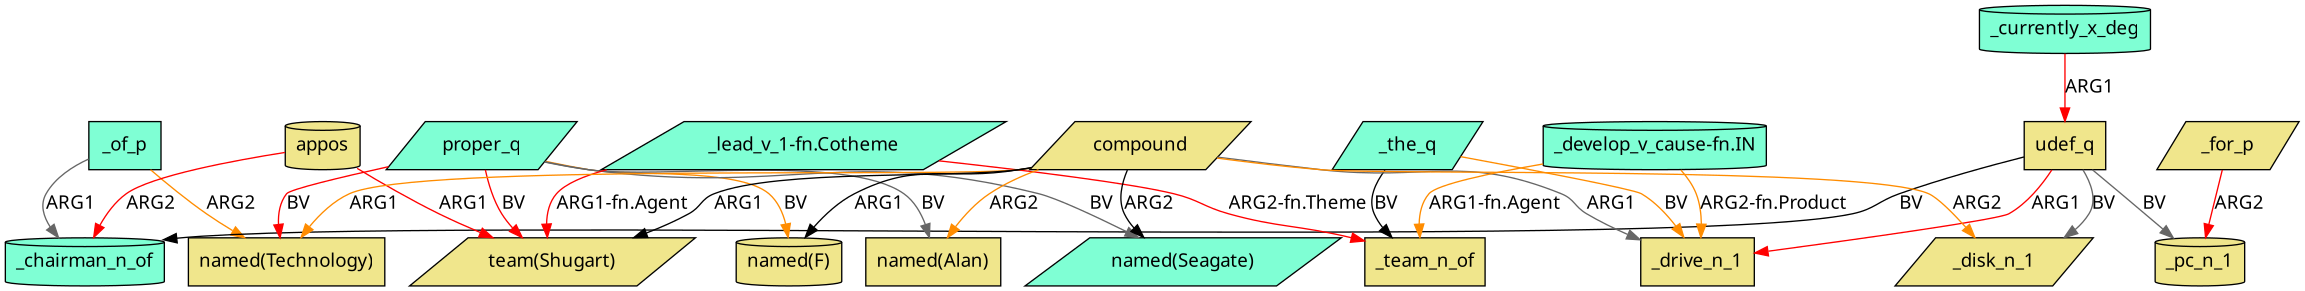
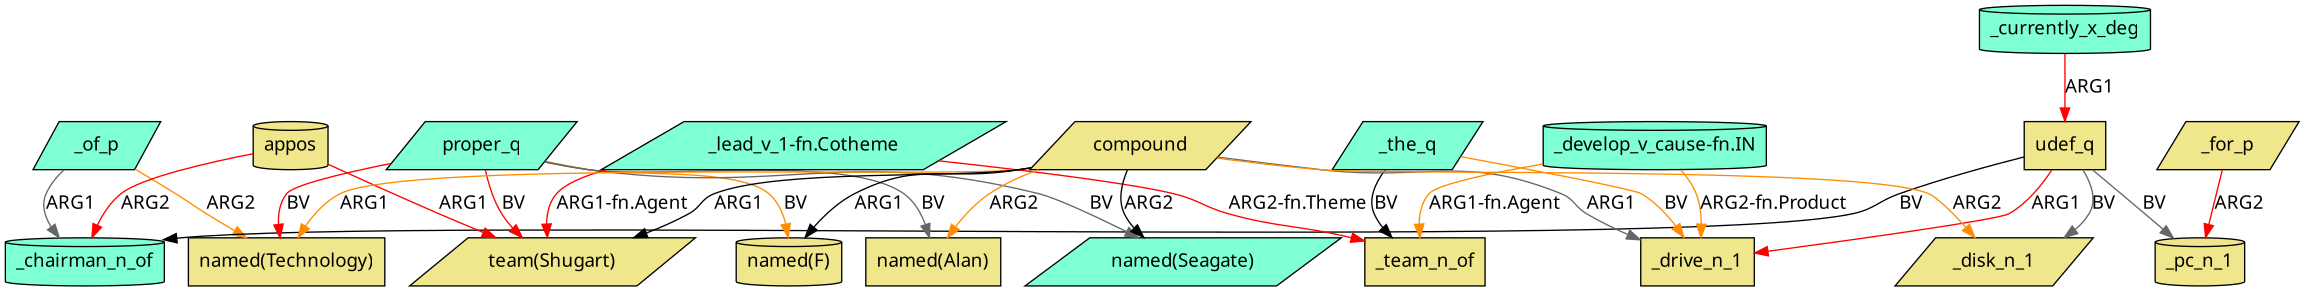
(125, 146) -> (97, 146)
